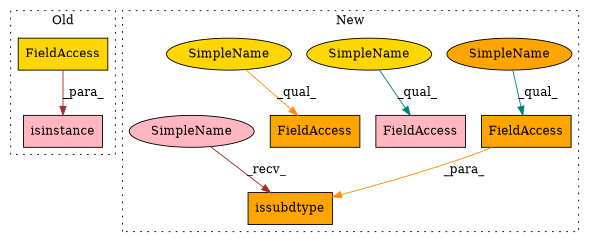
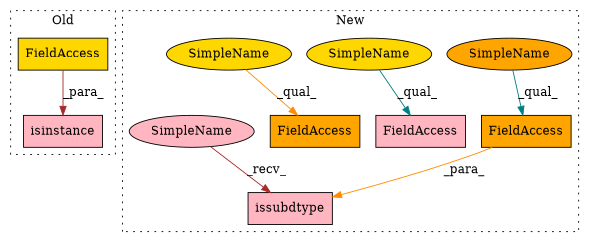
(290, 209) -> (290, 209)
